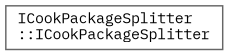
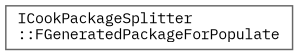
(114, 28) -> (149, 28)
